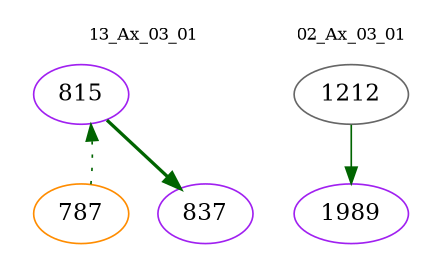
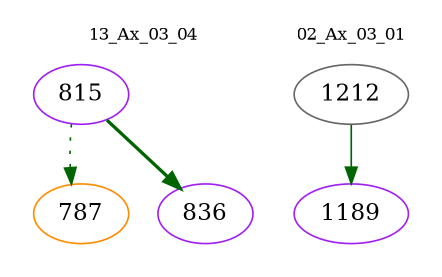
(143, 36) -> (143, 36)
(92, 163) -> (70, 146)
(205, 214) -> (205, 214)
(351, 214) -> (351, 214)
